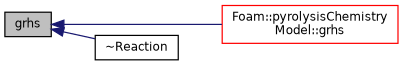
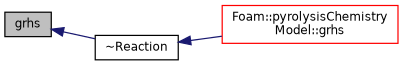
(143, 24) -> (206, 38)
